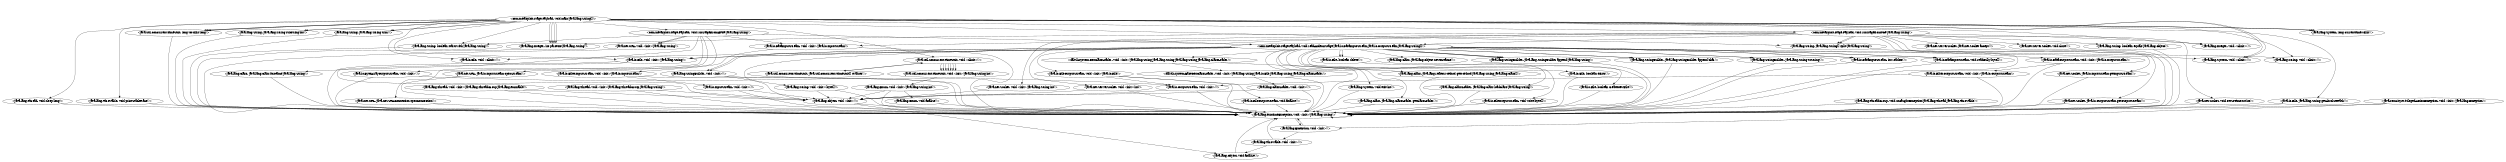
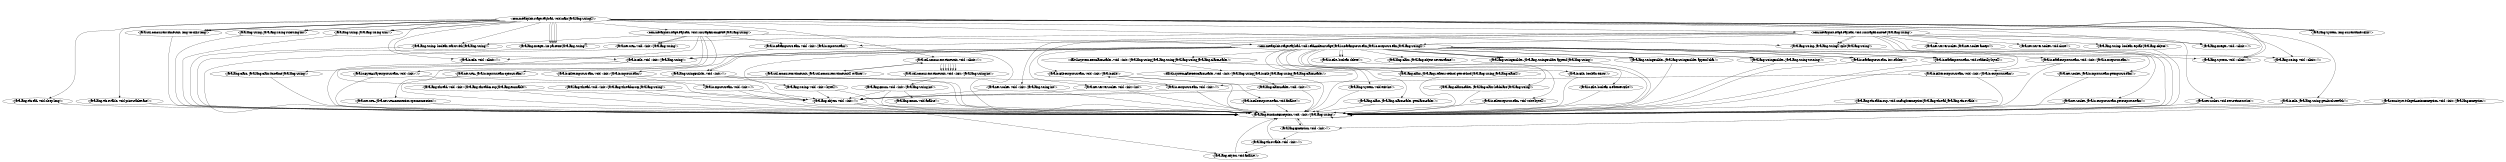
(1137, 81) -> (1141, 81)
none -> (1150, 103)
